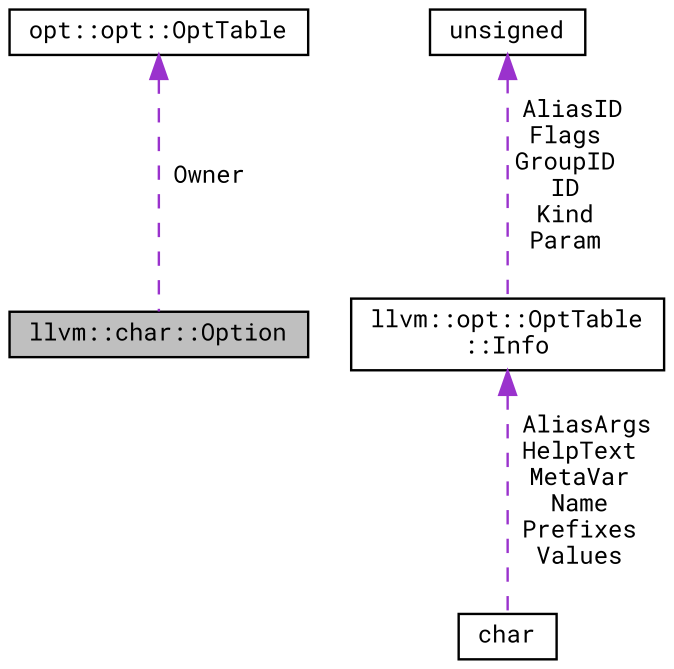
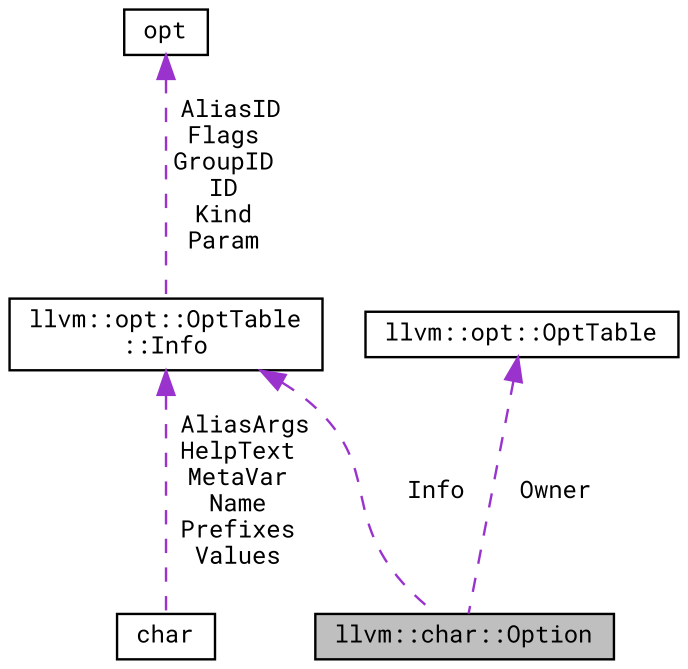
(159, 32) -> (522, 334)
(508, 32) -> (166, 32)
none -> (361, 496)
